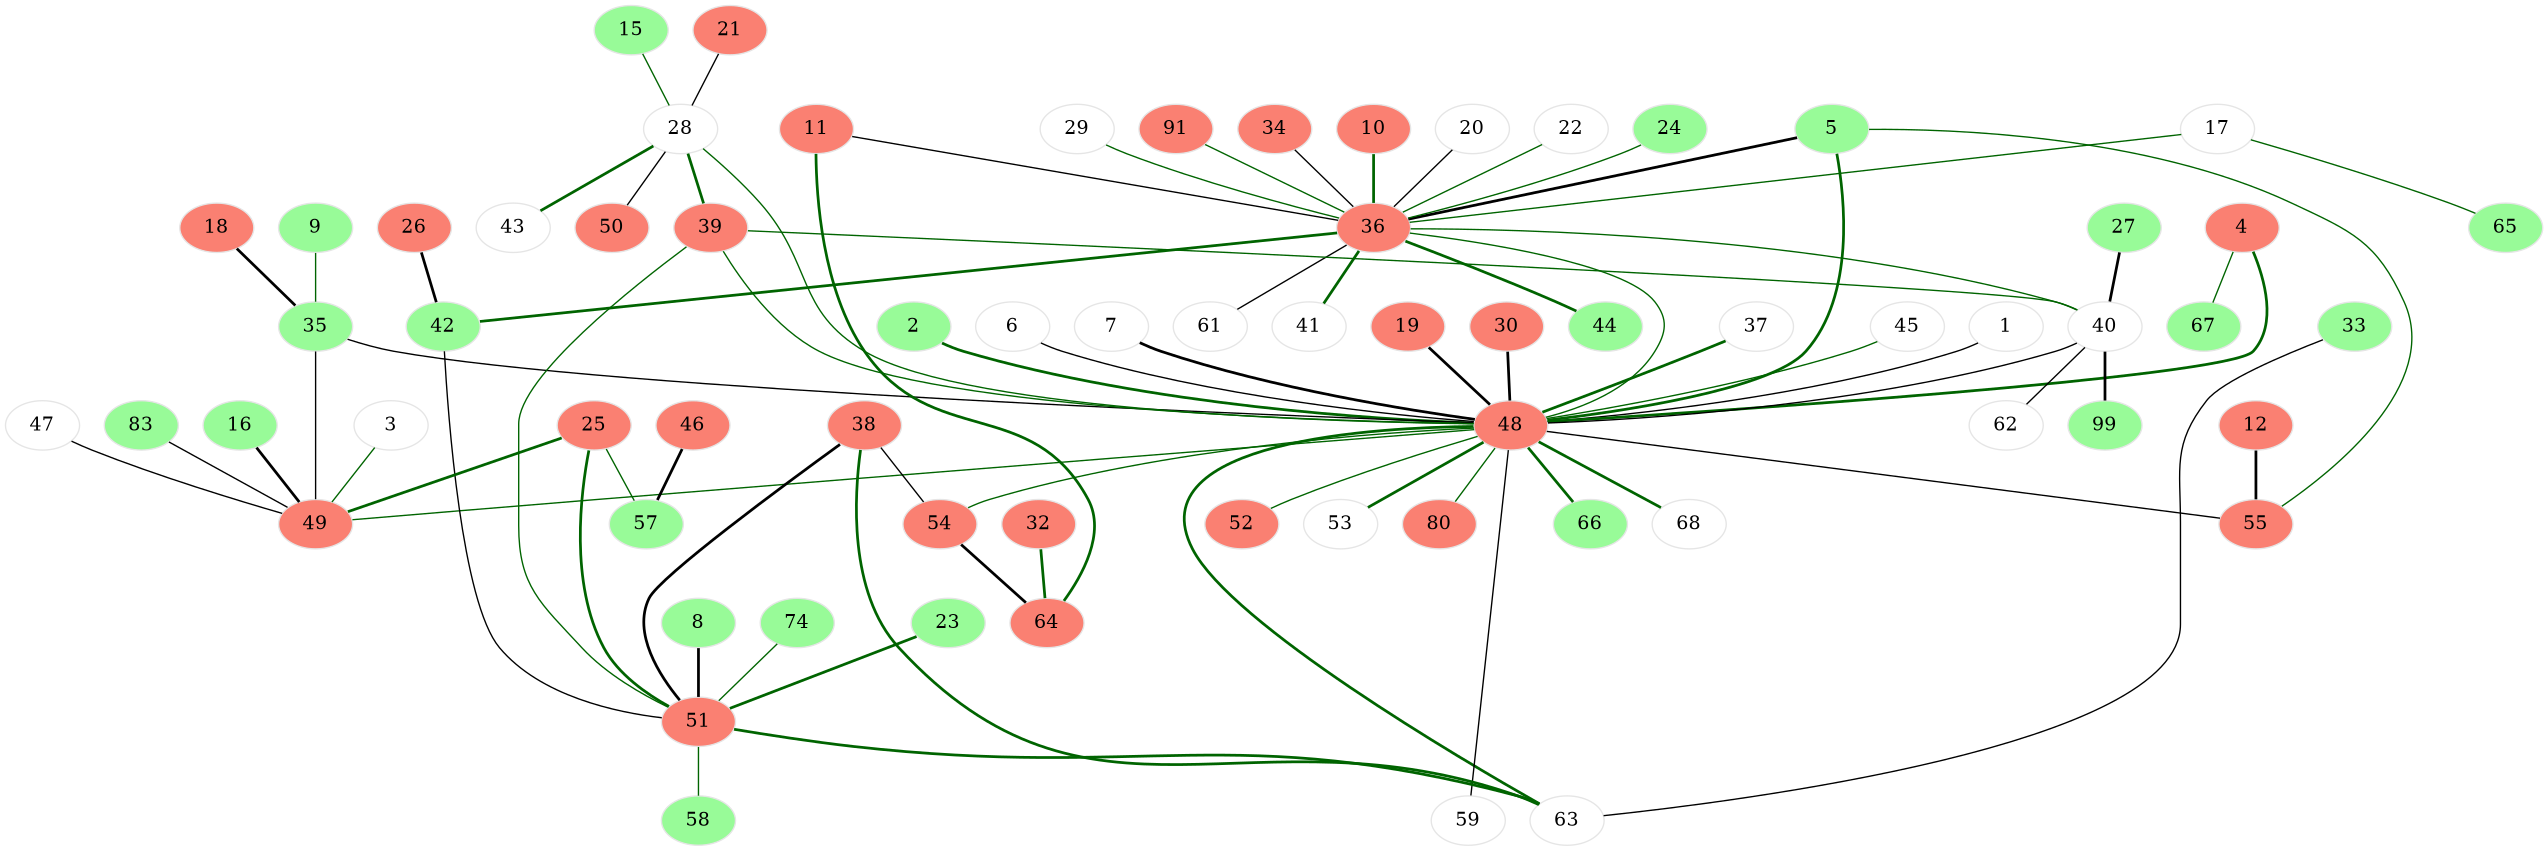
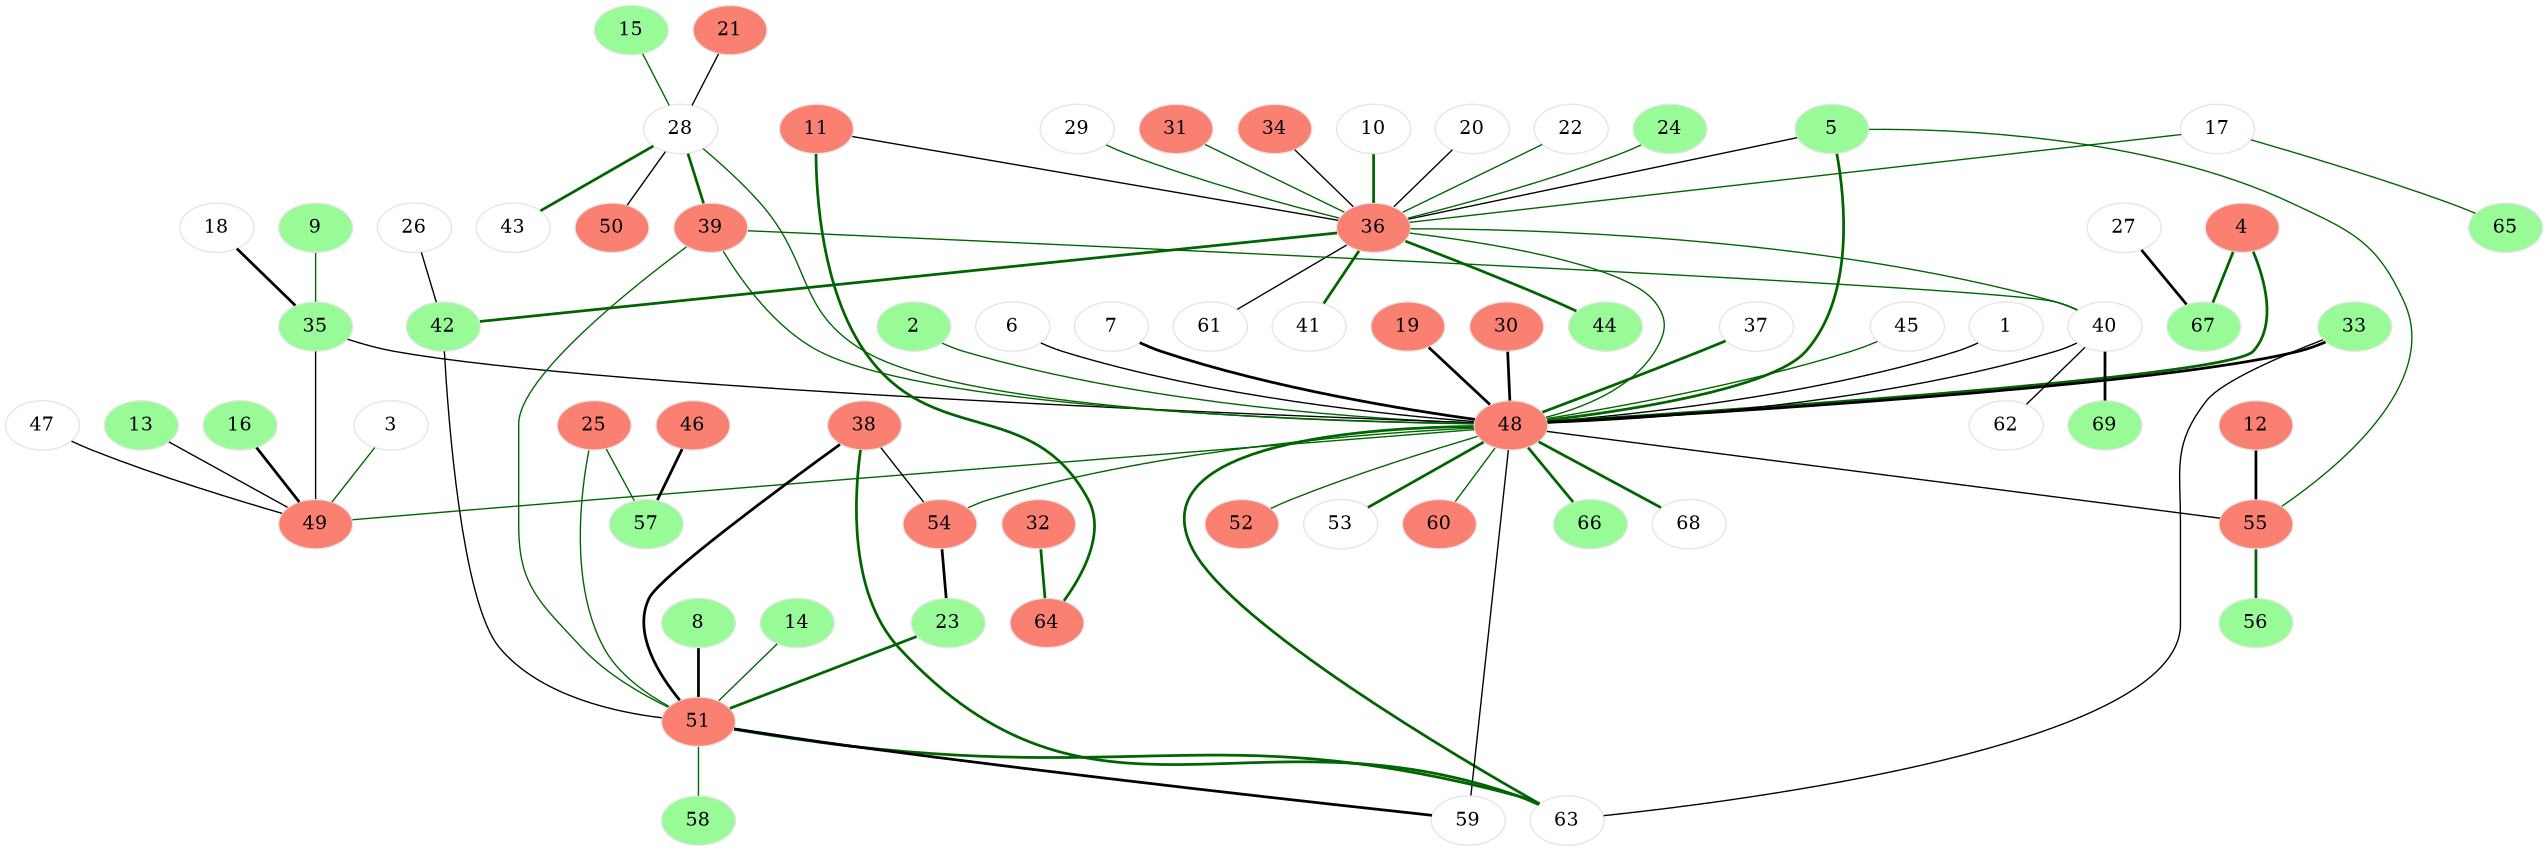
(1176, 129) -> (1176, 129)
(1374, 129) -> (1374, 129)
(1603, 178) -> (1603, 178)
(217, 228) -> (217, 228)
(414, 228) -> (414, 228)
(2124, 228) -> (2124, 228)
(429, 277) -> (429, 277)
(2115, 277) -> (2164, 277)
(2223, 277) -> (2223, 277)
none -> (1938, 396)
(1205, 400) -> (1205, 400)
(141, 425) -> (141, 425)
(2105, 425) -> (2105, 425)
(465, 471) -> none
(1439, 524) -> (1439, 524)
(994, 574) -> (944, 574)
(586, 595) -> (586, 595)
(797, 623) -> (797, 623)
none -> (2256, 623)
none -> (1083, 775)
